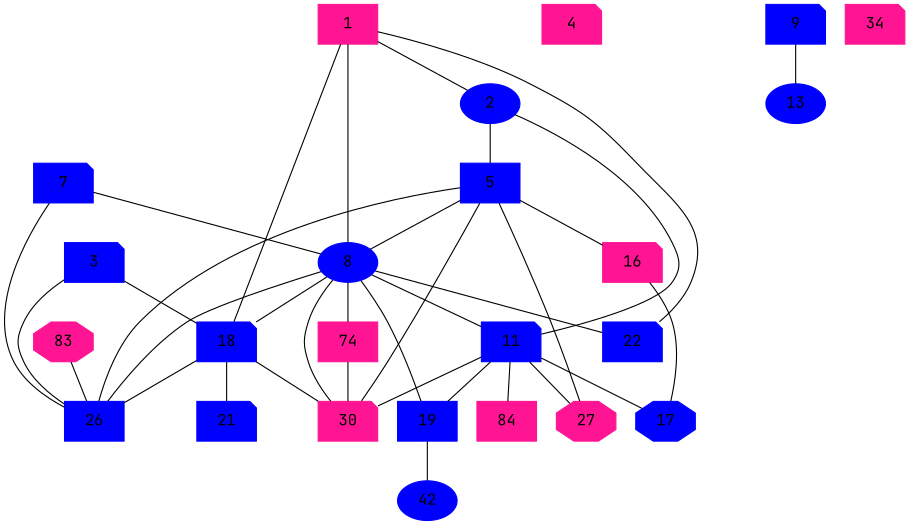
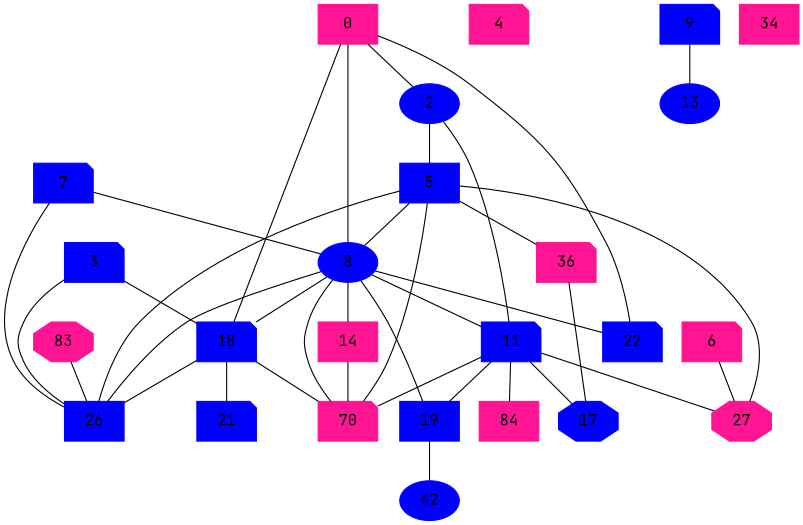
(348, 24) -> (348, 24)
(875, 24) -> (769, 24)
(632, 262) -> (566, 262)
(348, 342) -> (348, 342)
none -> (712, 342)
(348, 421) -> (348, 421)
